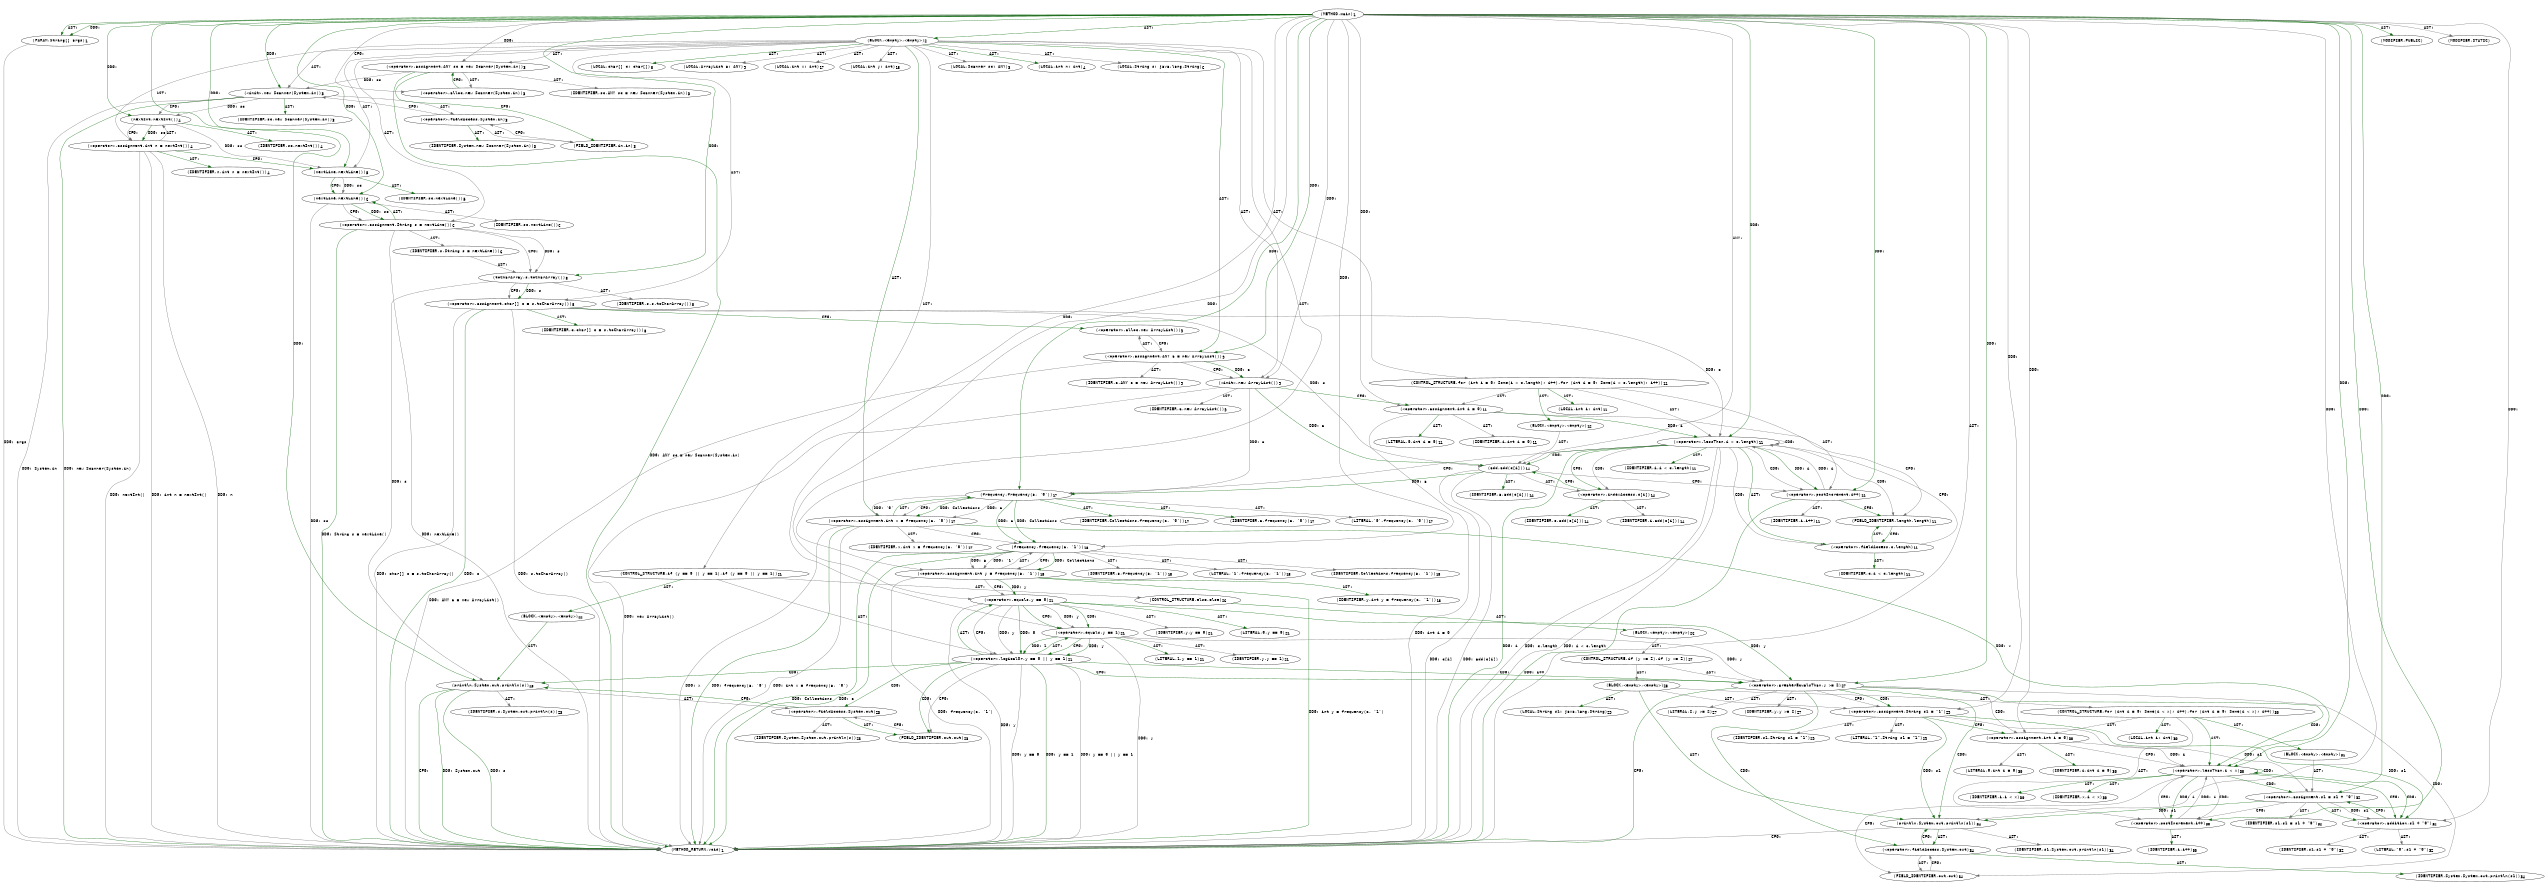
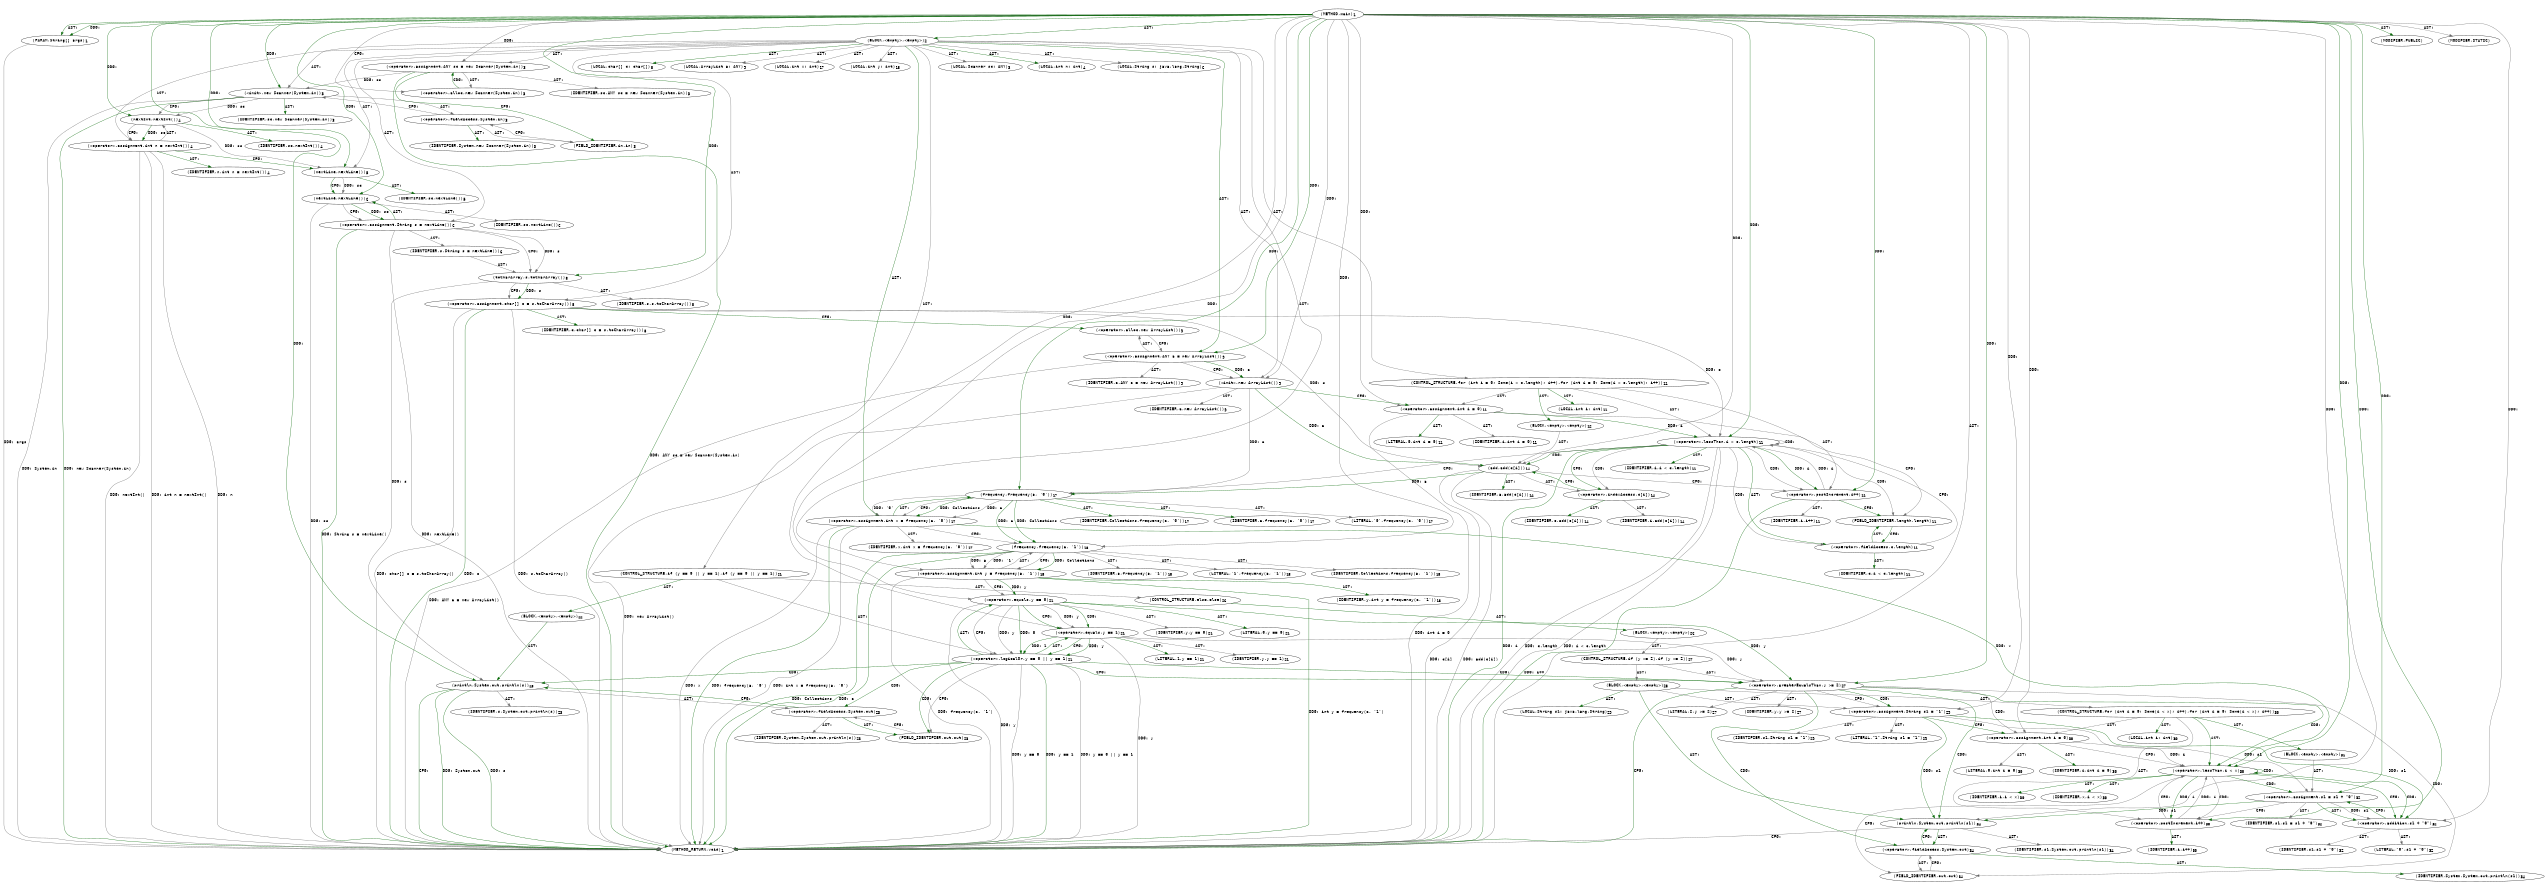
(460, 80) -> (460, 80)
(1739, 238) -> (1739, 238)
